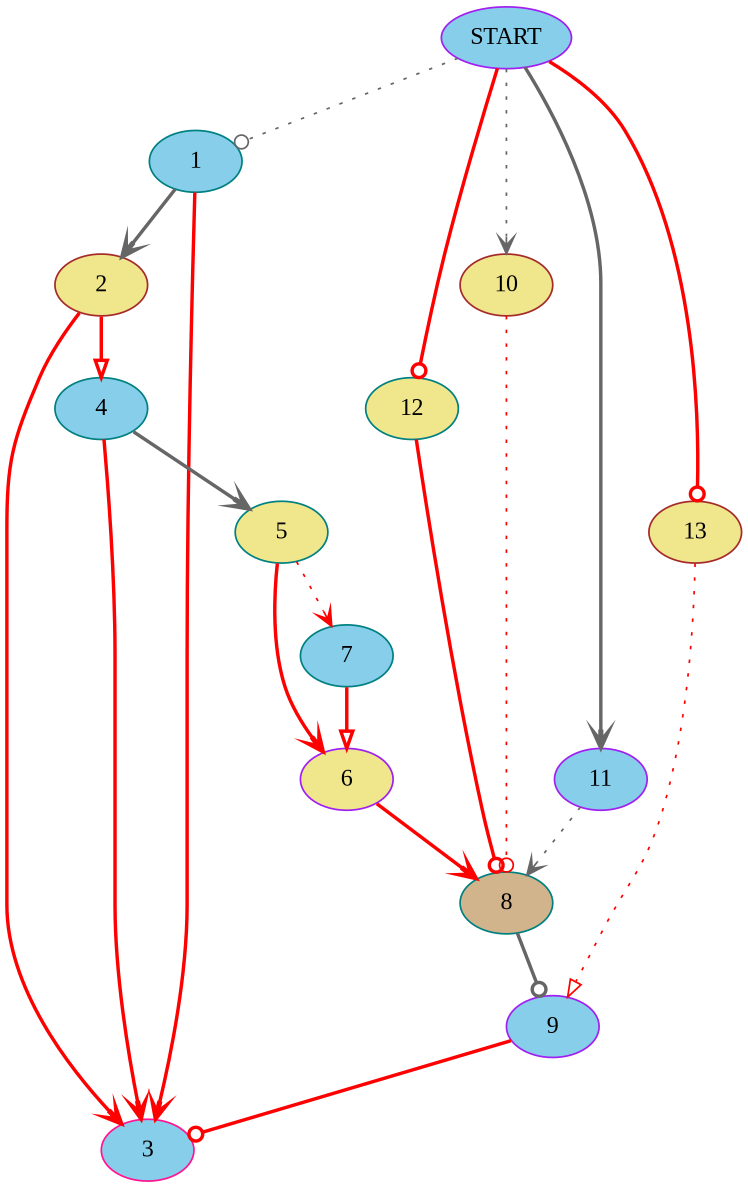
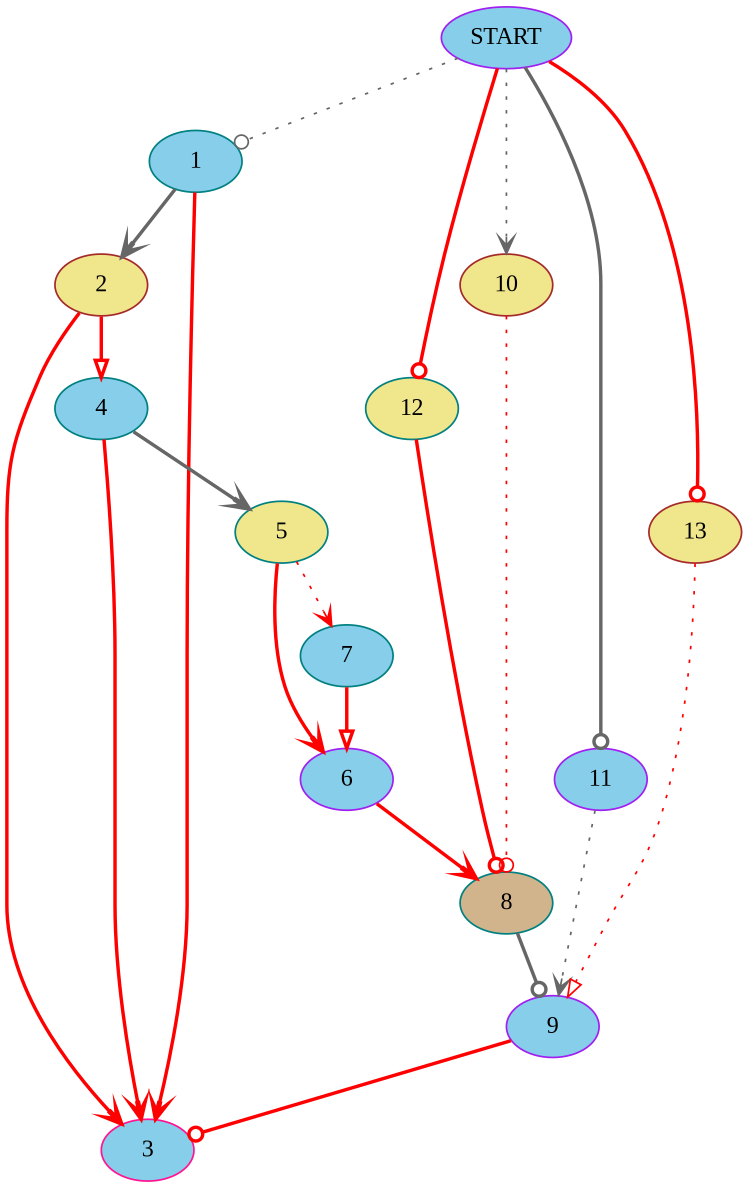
(601, 393) -> (601, 393)
(347, 779) -> (347, 779)
(559, 834) -> (578, 894)
